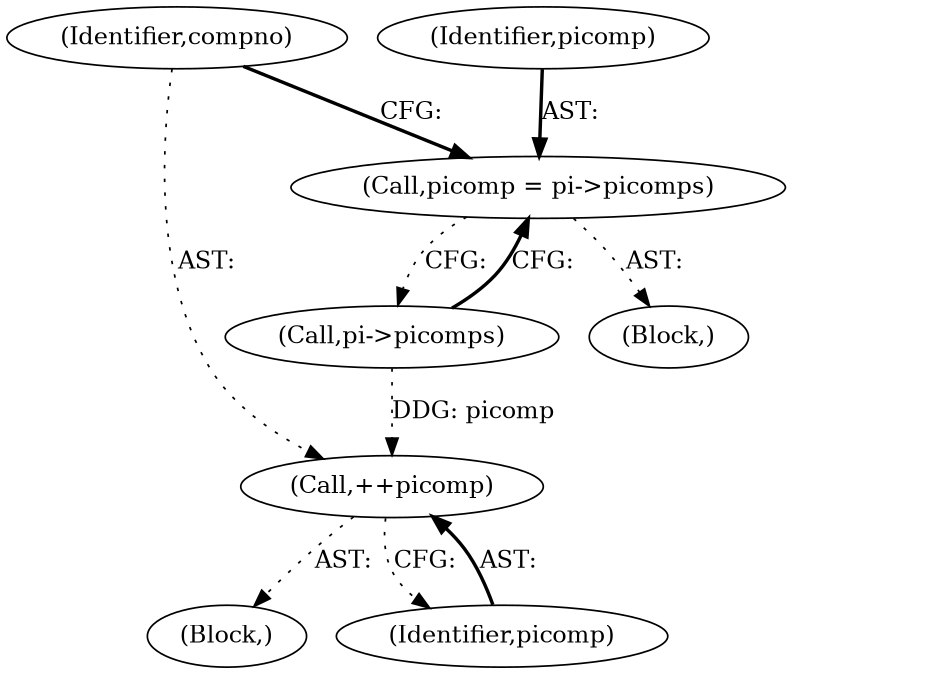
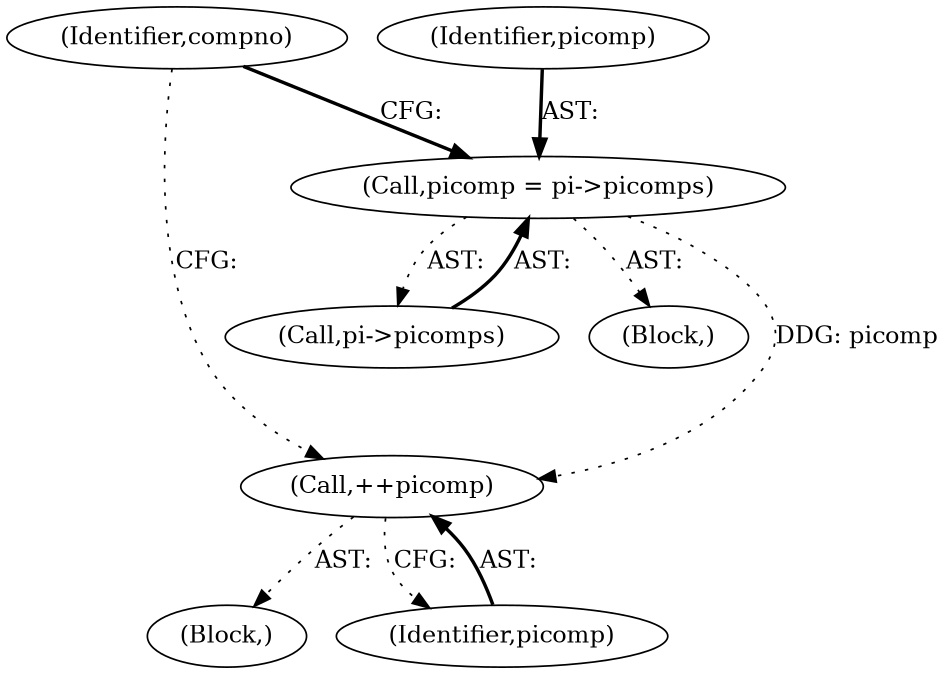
(211, 262) -> (211, 262)
(460, 262) -> (460, 262)
(547, 262) -> (547, 262)
(392, 403) -> (761, 371)
